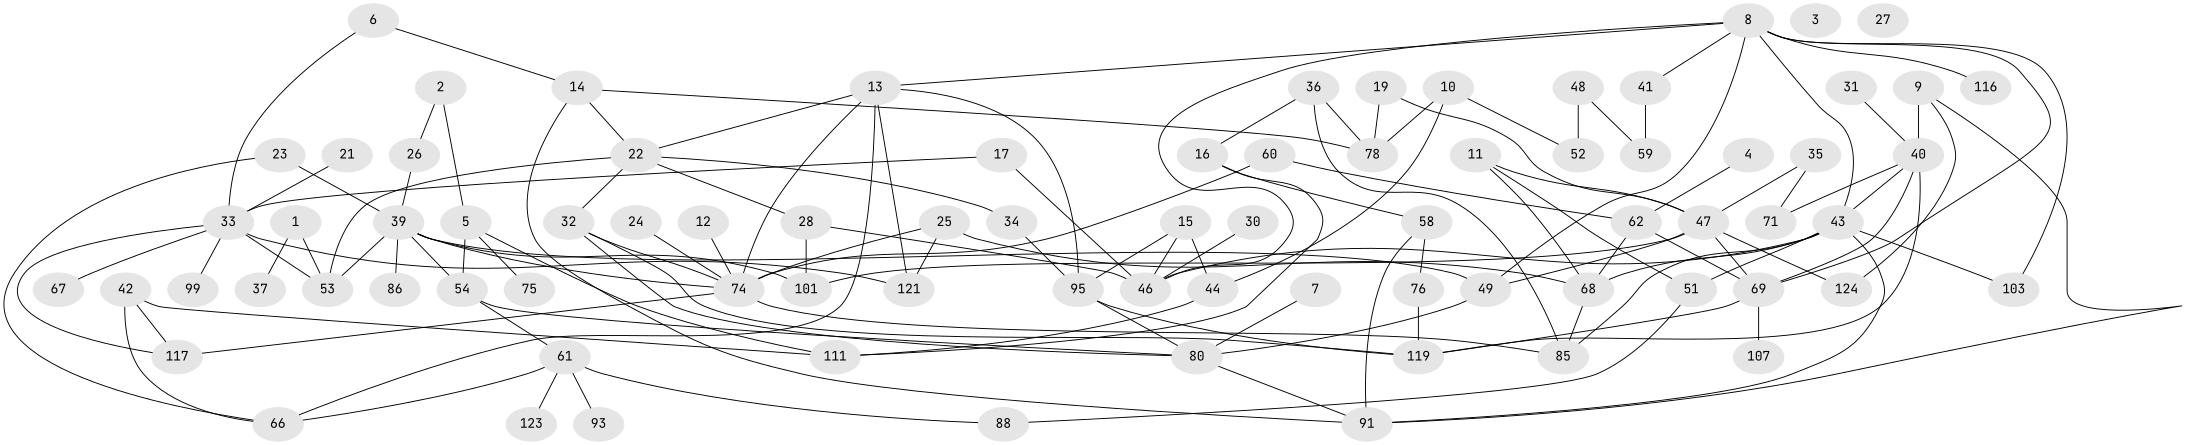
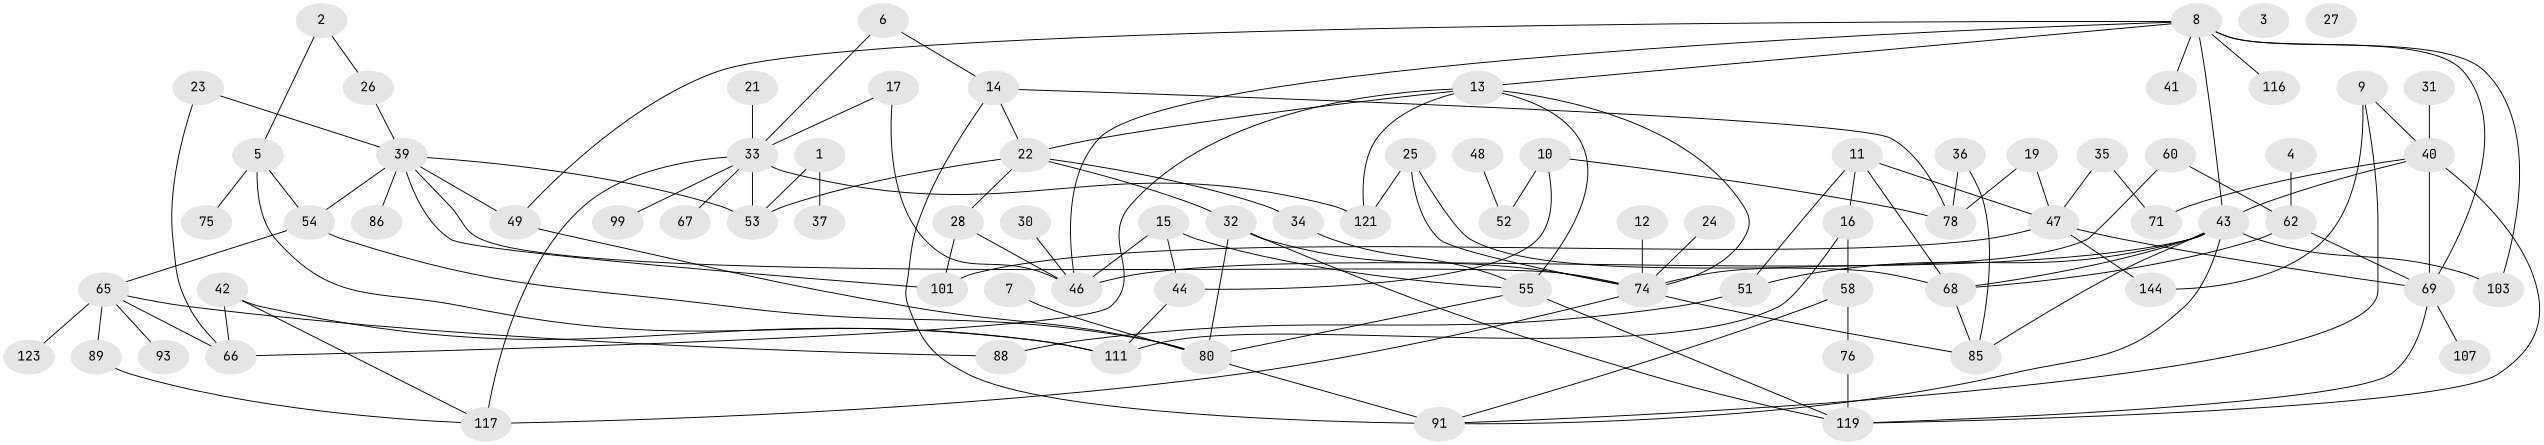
(1258, 122) -> (1853, 189)
(1645, 155) -> none
(1566, 269) -> none
(1078, 290) -> (1526, 290)
(1846, 290) -> (2151, 290)
none -> (96, 357)
(565, 357) -> (104, 290)
